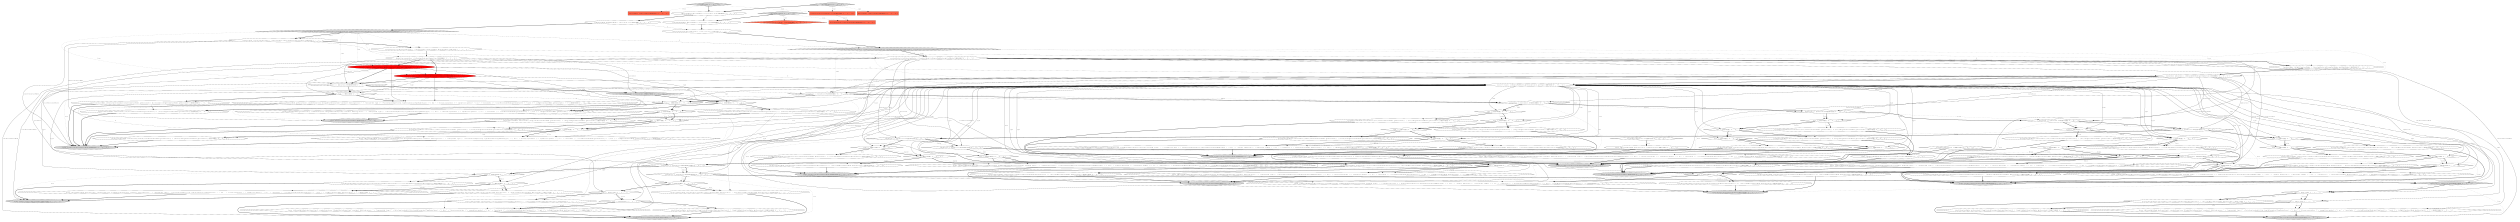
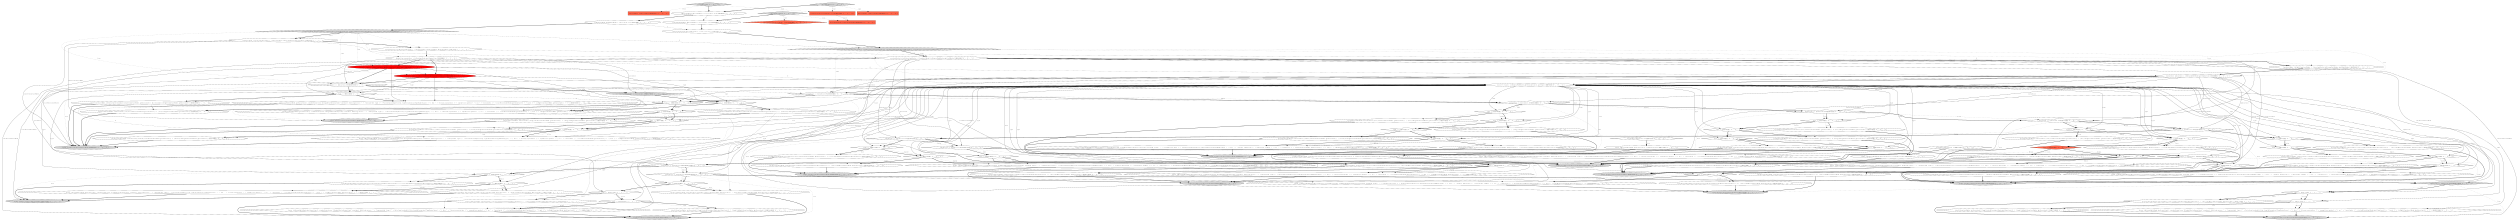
(2056, 147) -> (2056, 147)
